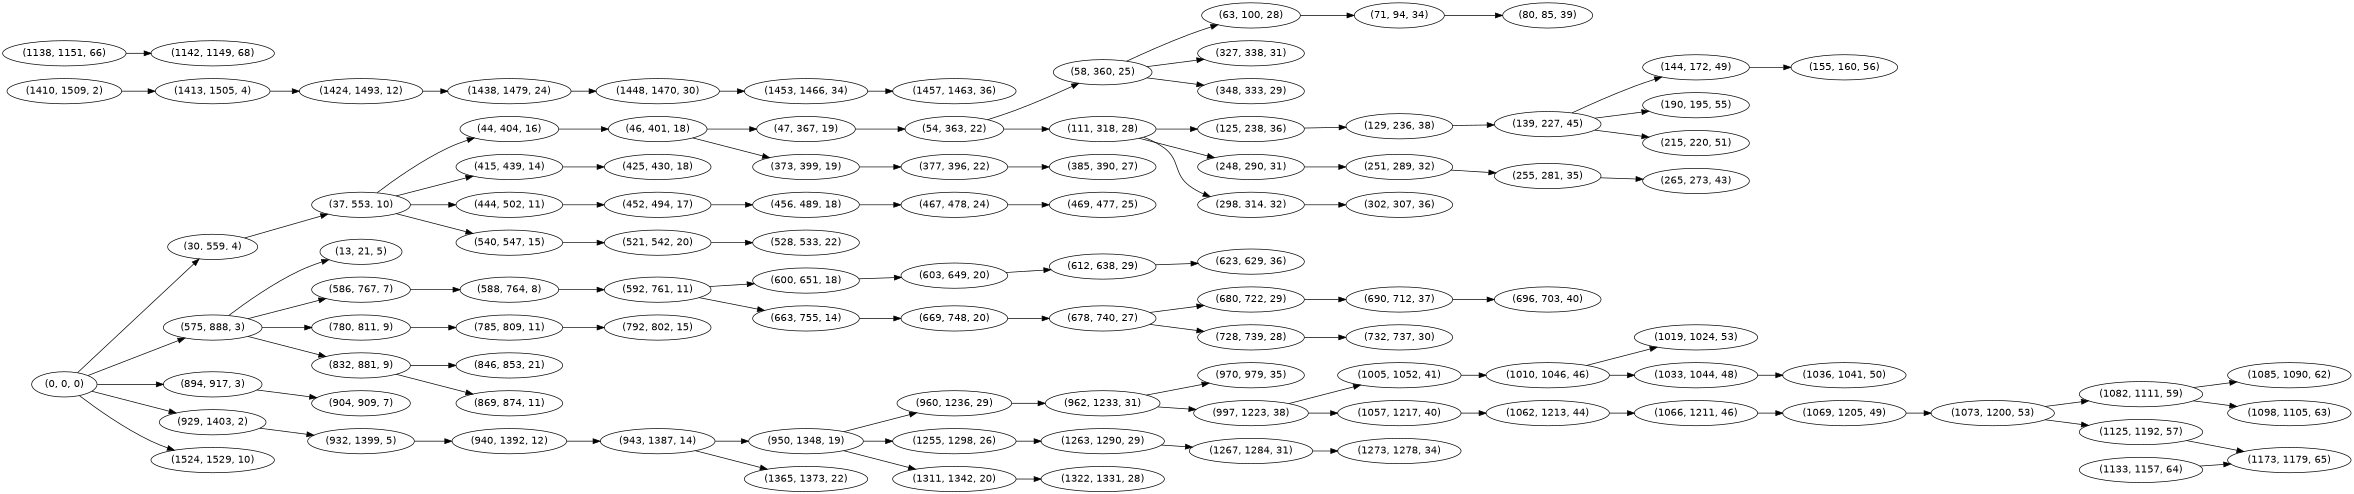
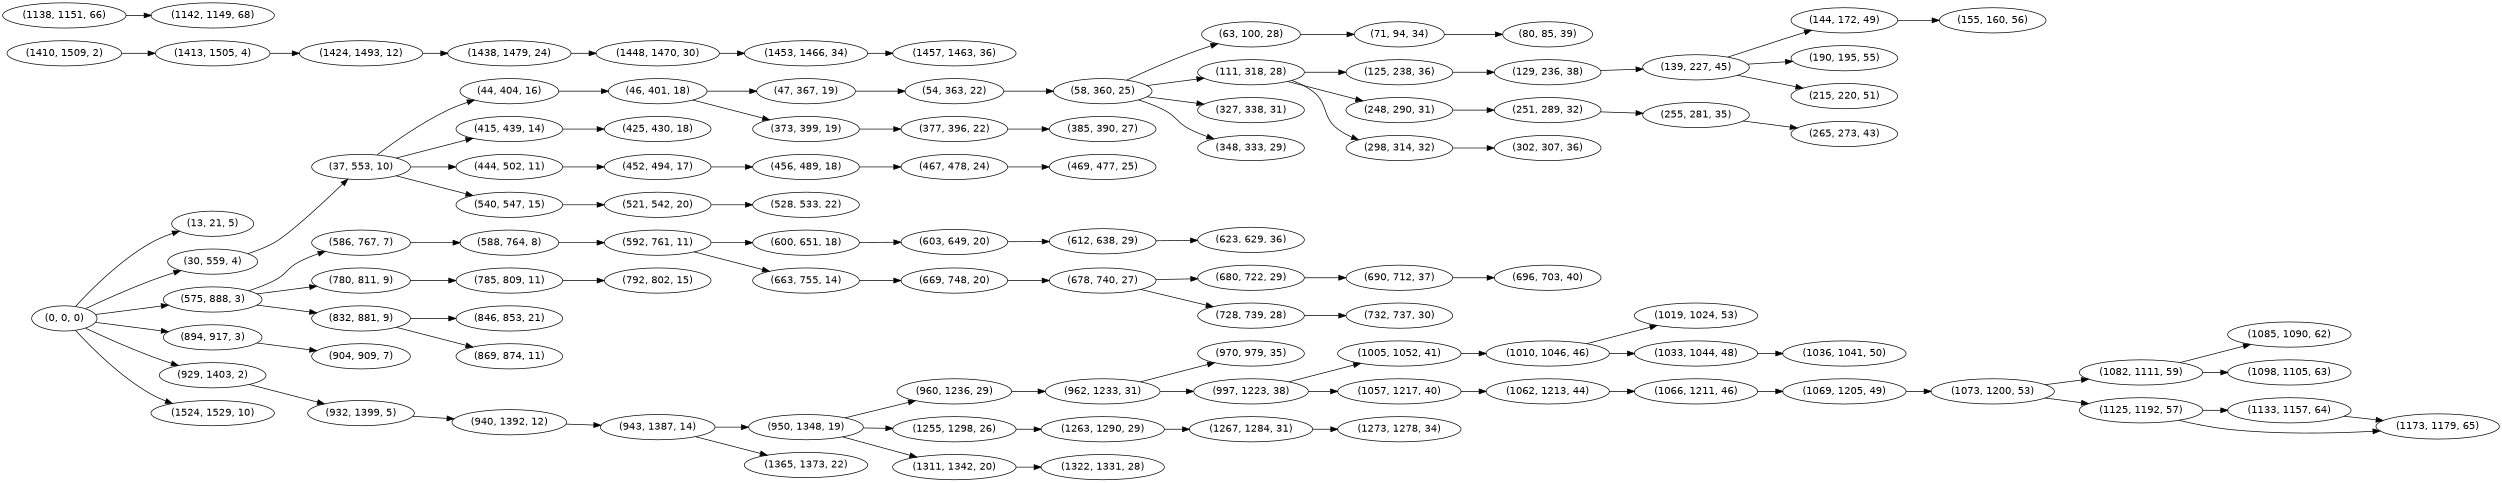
(1023, 129) -> (1172, 82)
(273, 285) -> (120, 264)
none -> (2212, 410)
